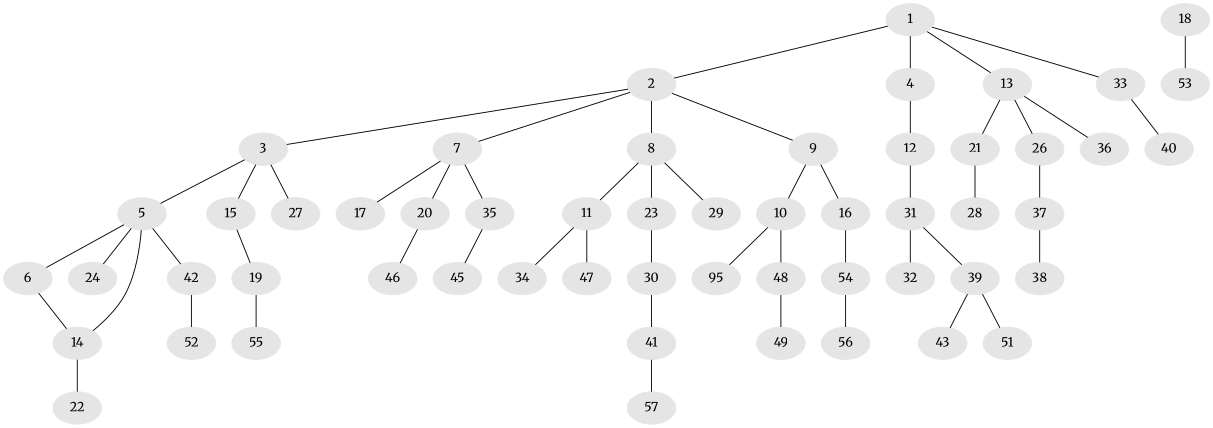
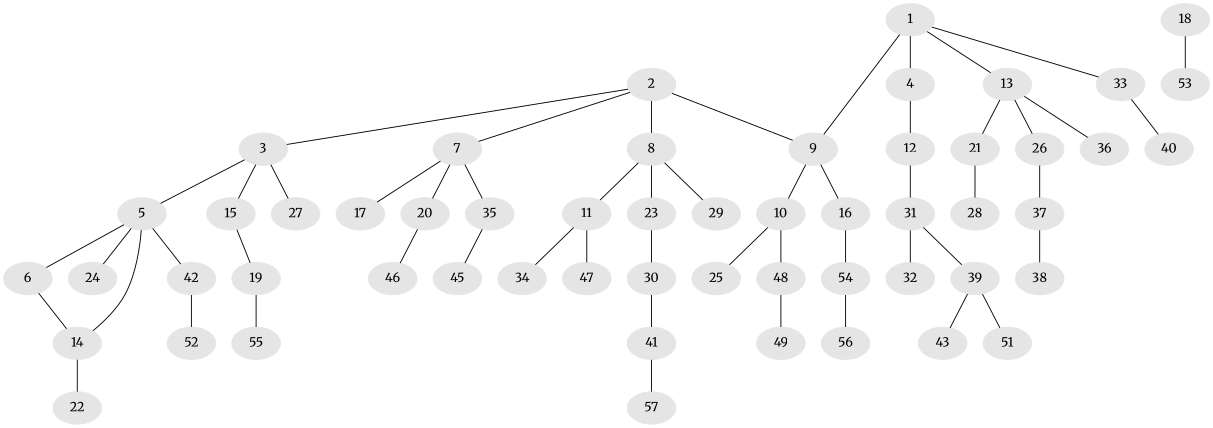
(781, 52) -> (862, 84)
(716, 279) -> (716, 279)
